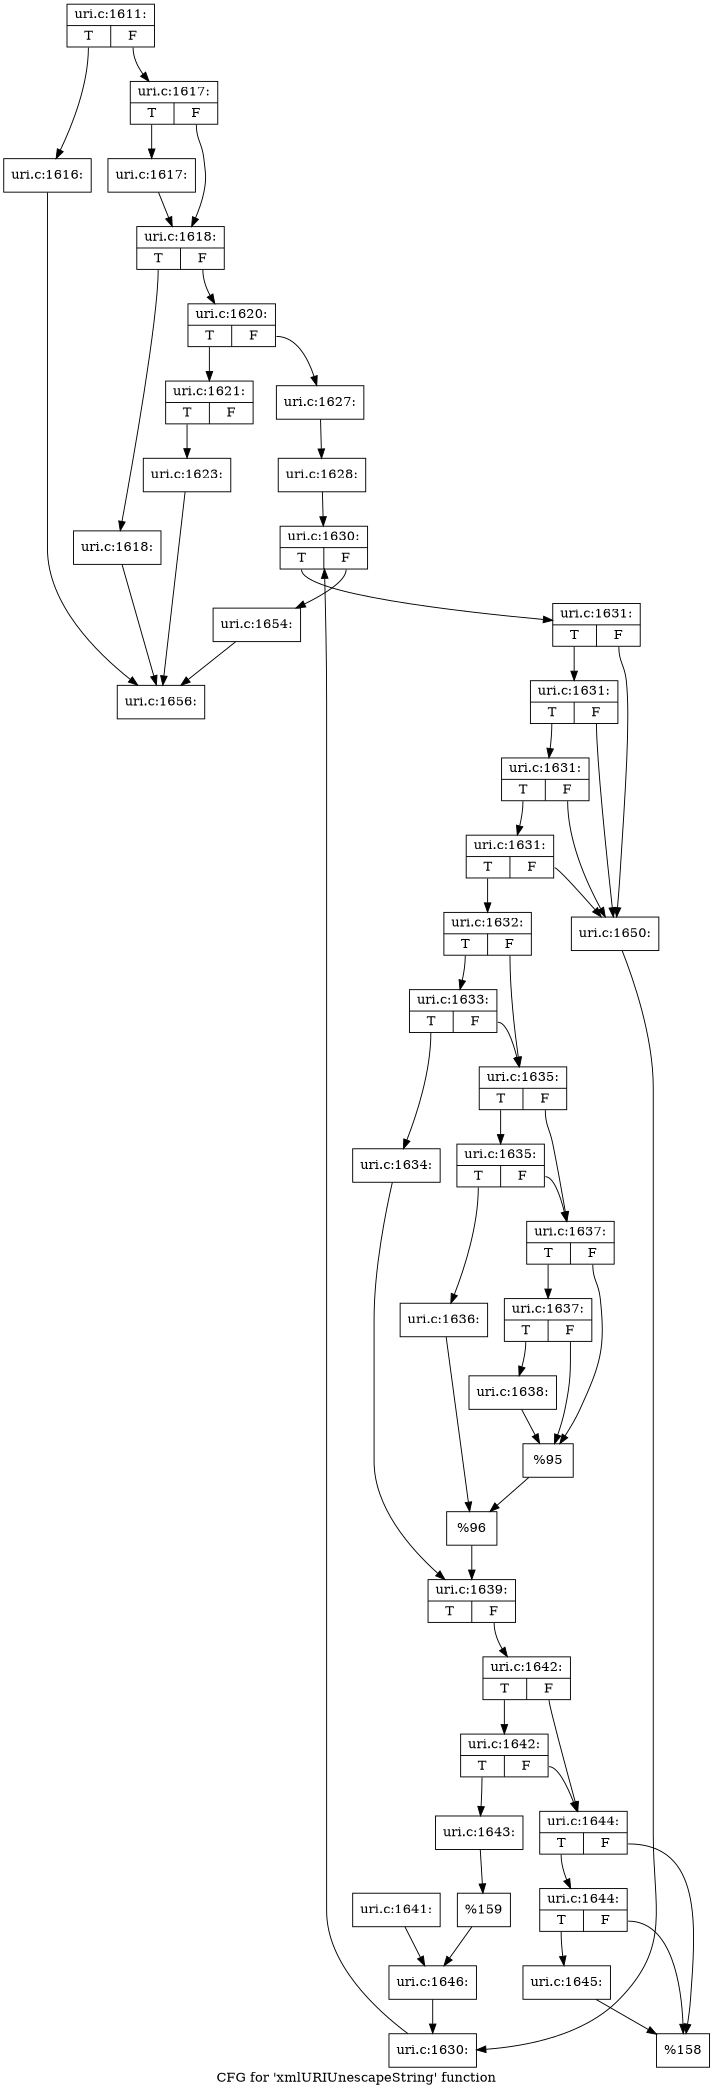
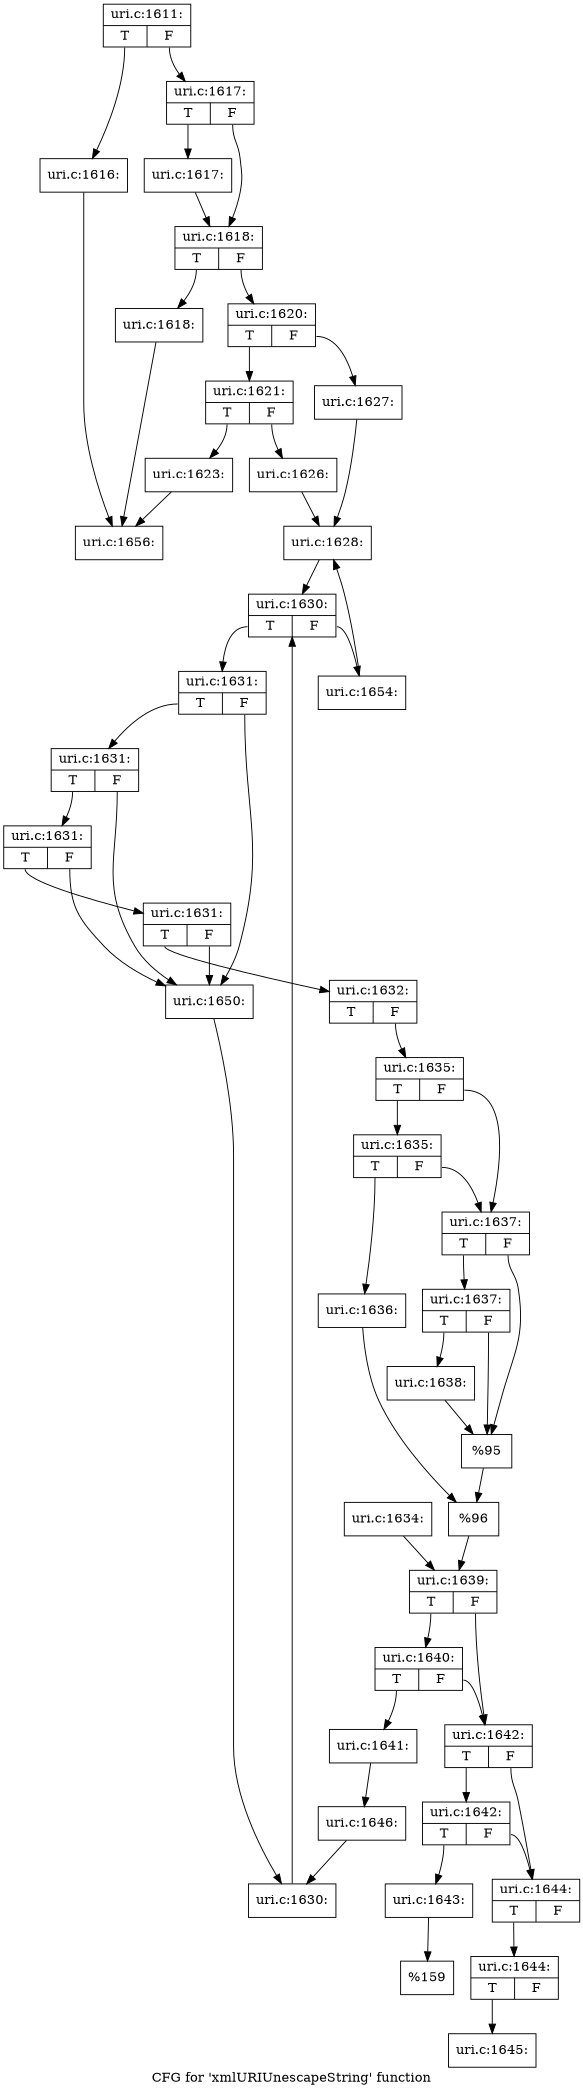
none -> (293, 475)
(212, 661) -> (351, 622)
(453, 1011) -> none
none -> (419, 1669)
(461, 1942) -> none
(683, 2050) -> none
